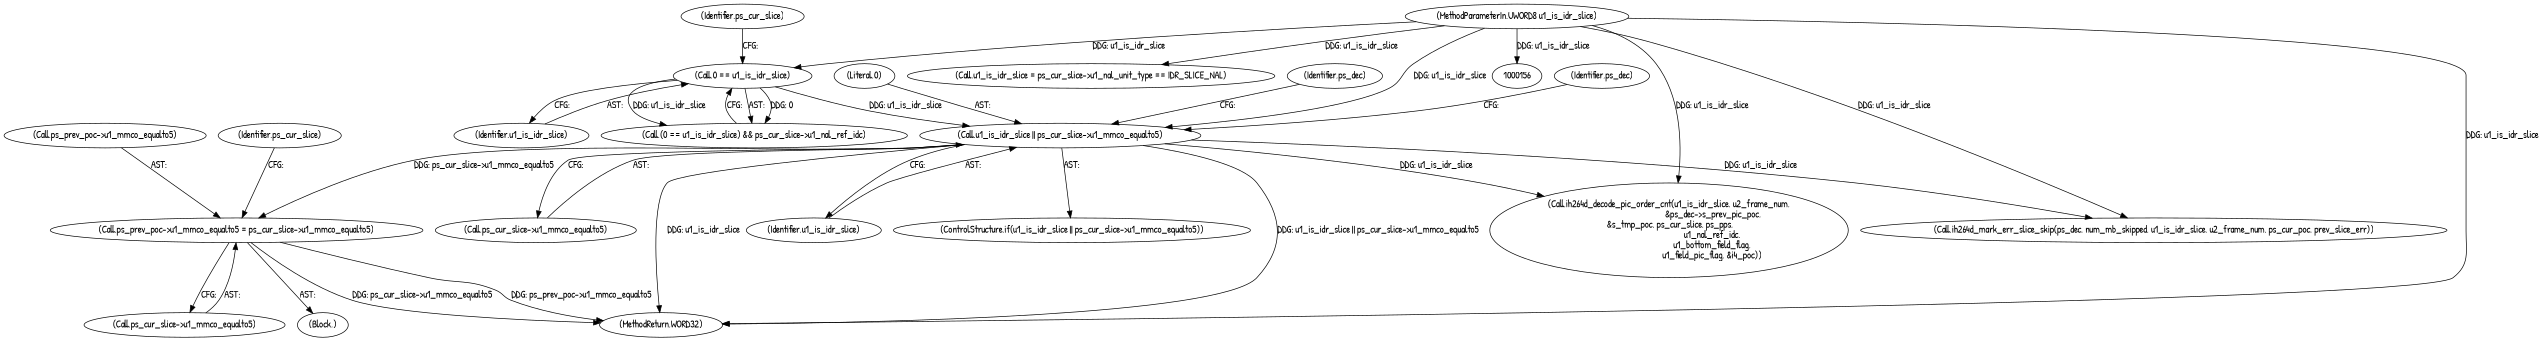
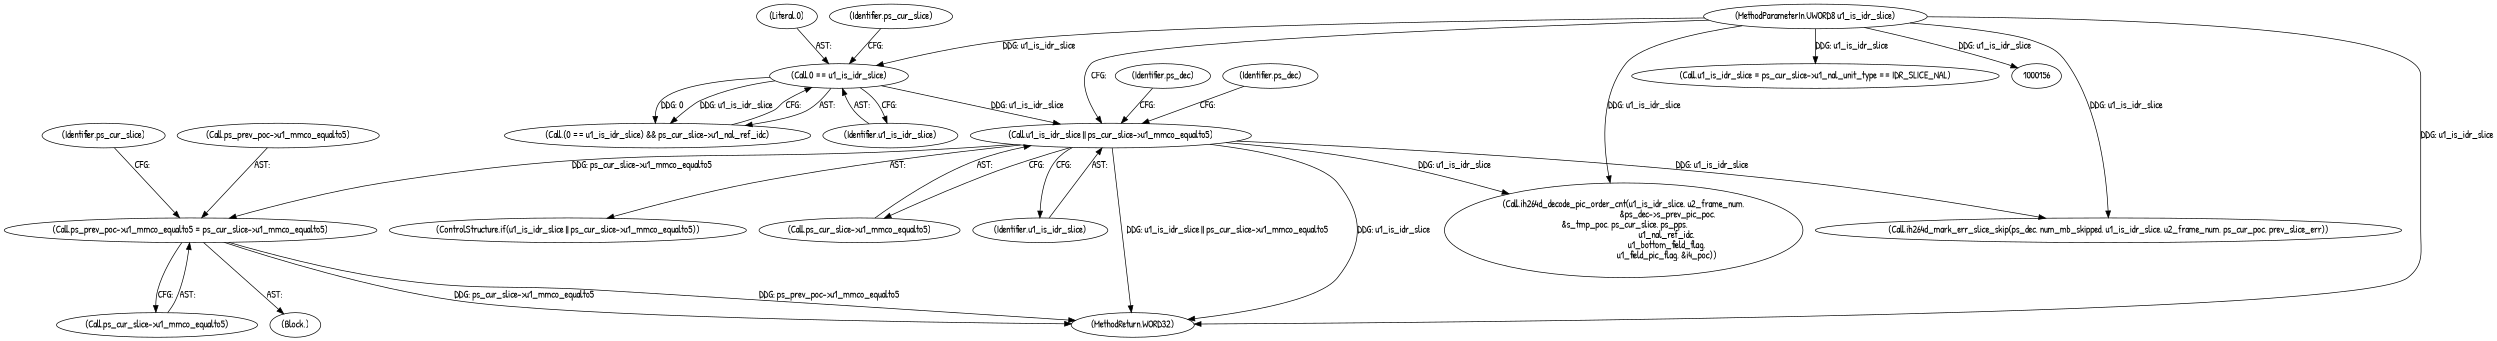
(1450, 76) -> (1100, 76)
(951, 103) -> (811, 43)
